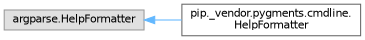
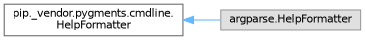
(168, 20) -> (207, 20)
